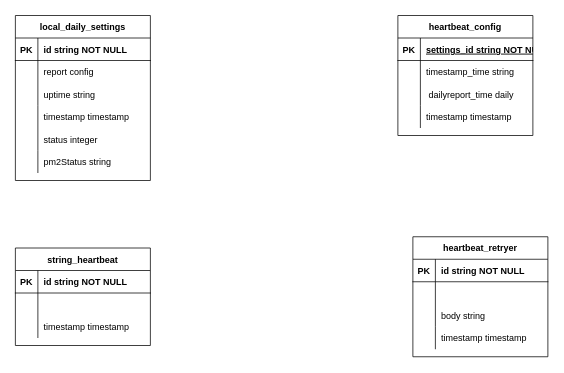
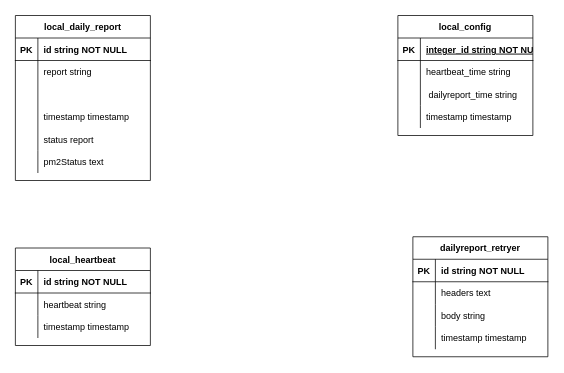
(83, 27) -> (83, 27)
(465, 27) -> (465, 27)
(487, 50) -> (485, 50)
(74, 72) -> (74, 72)
(474, 72) -> (475, 72)
(94, 94) -> none
(474, 95) -> (478, 95)
(76, 140) -> (75, 140)
(81, 162) -> (78, 162)
(480, 248) -> (480, 248)
(83, 260) -> (83, 260)
none -> (492, 293)
none -> (94, 304)
